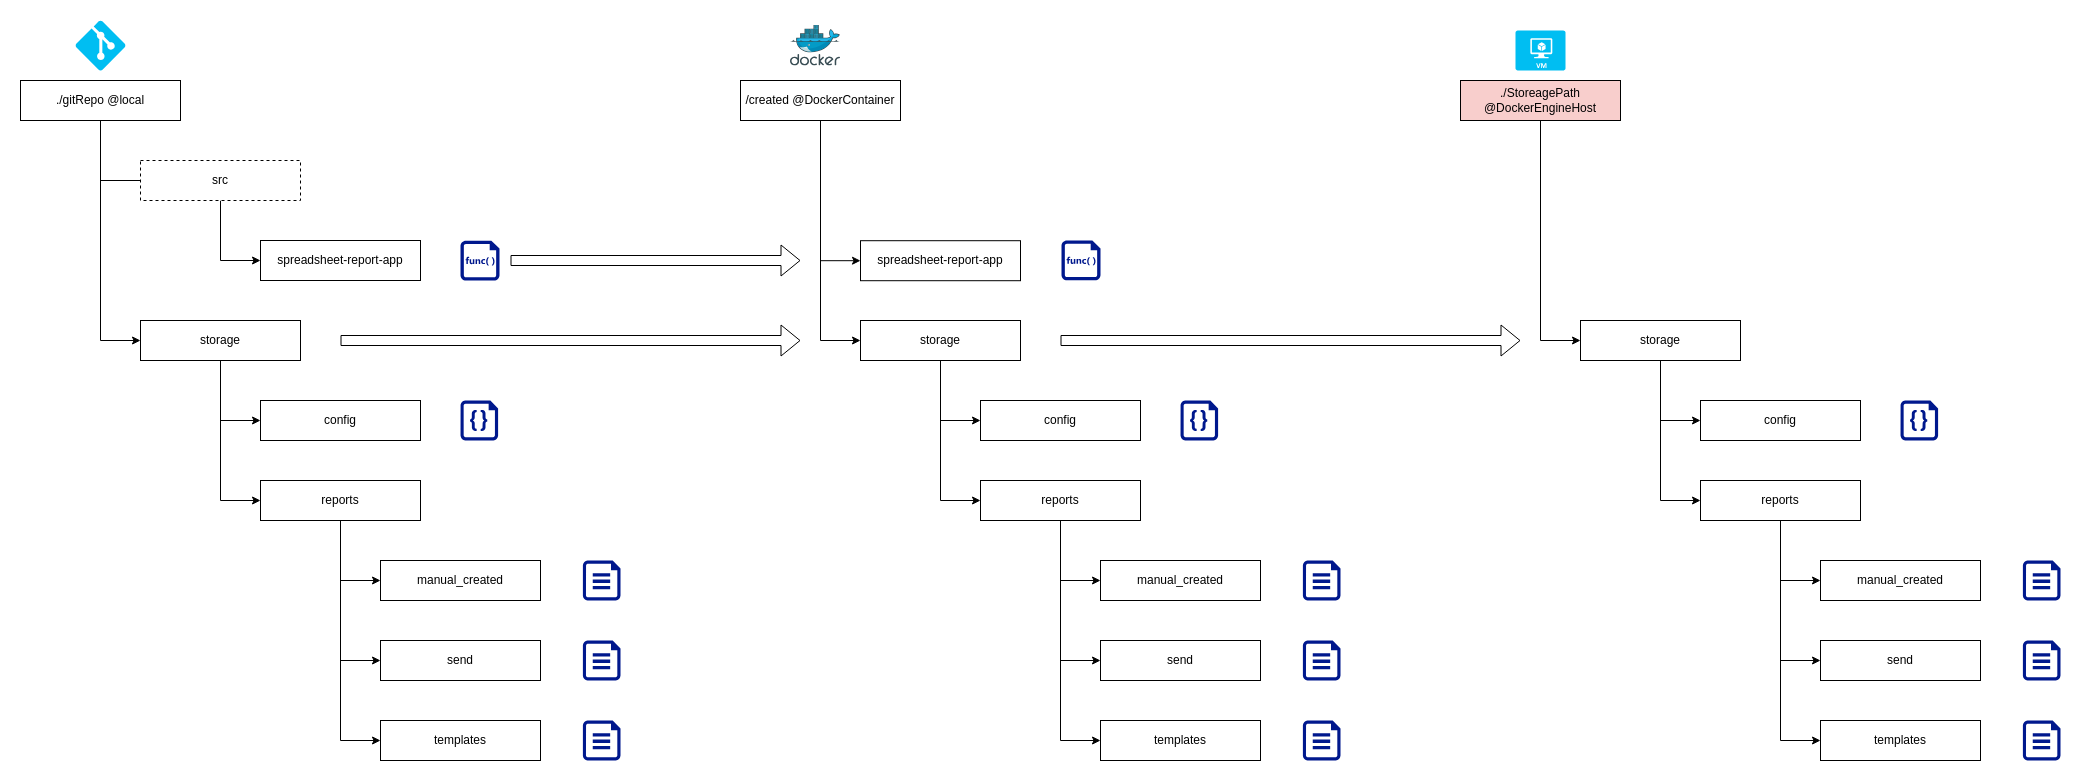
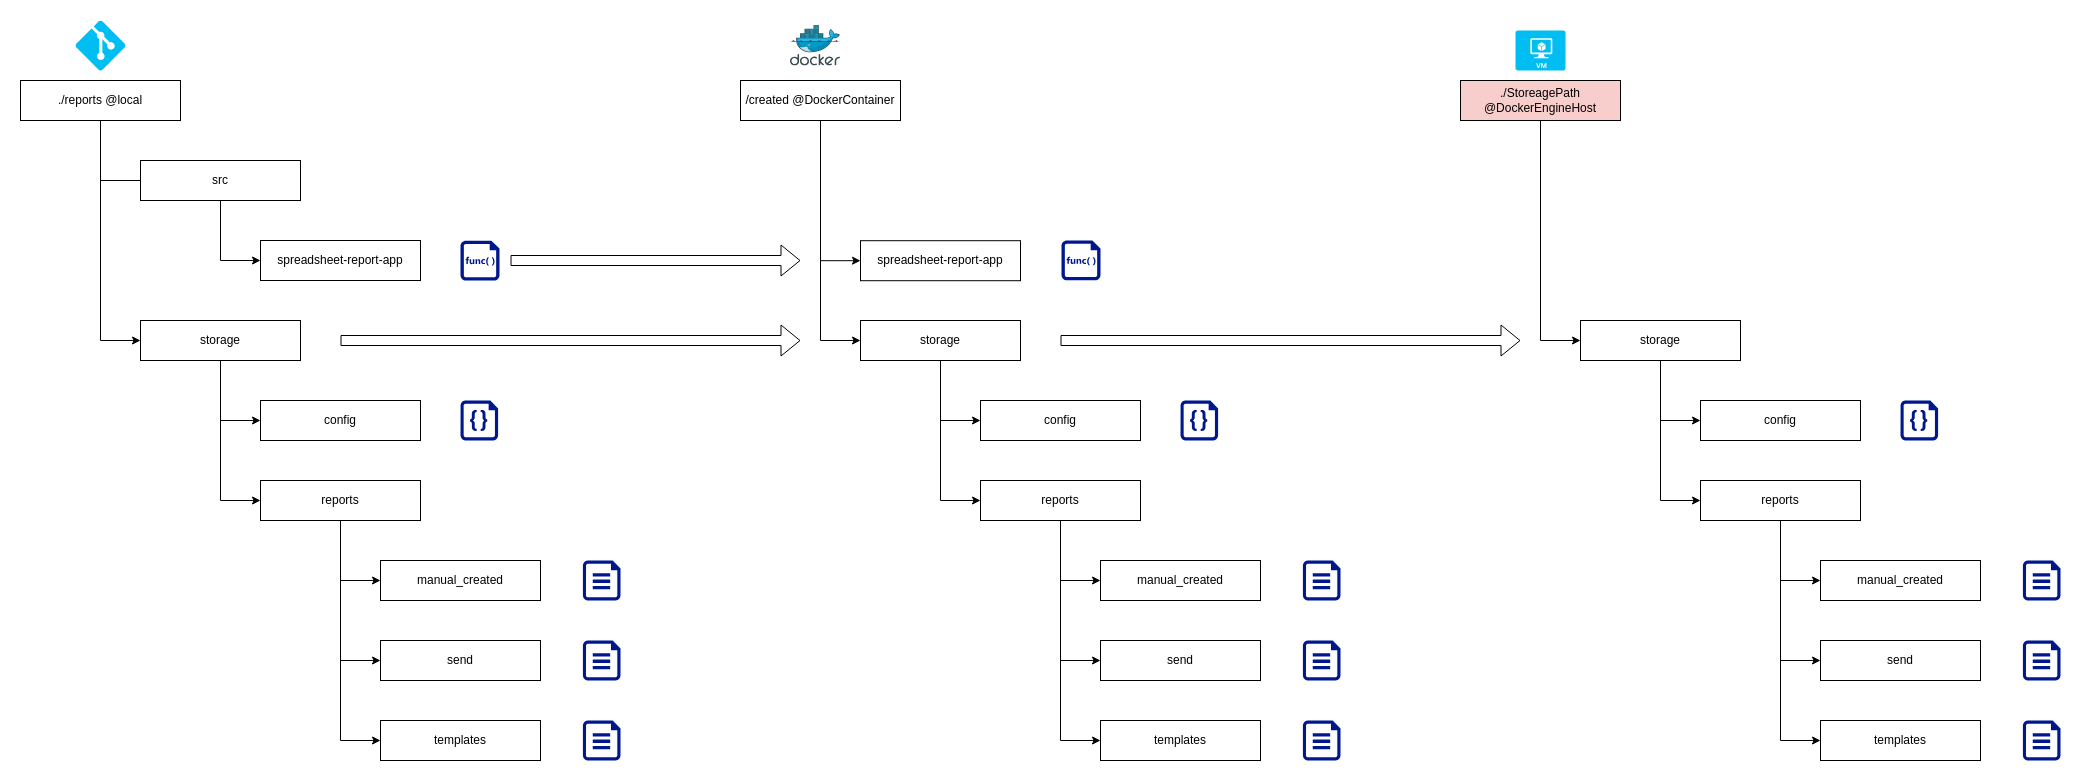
(101, 101) -> (101, 101)
(221, 181) -> (221, 181)
